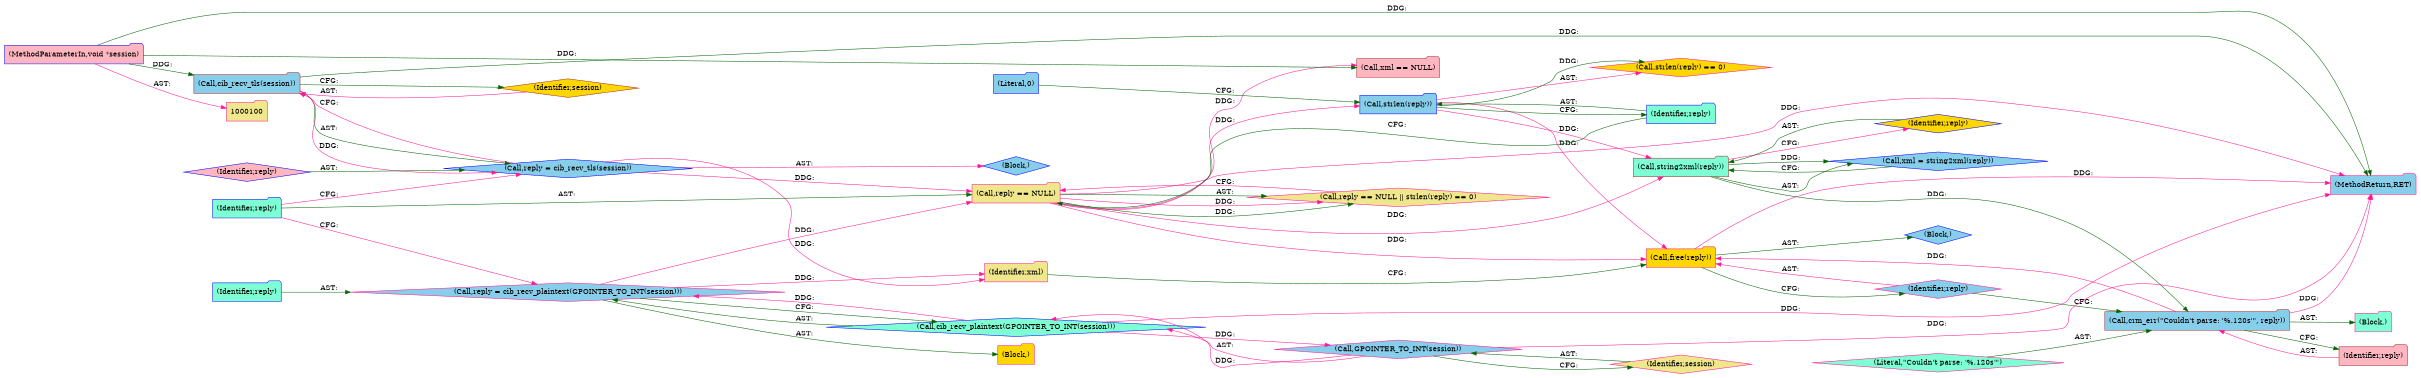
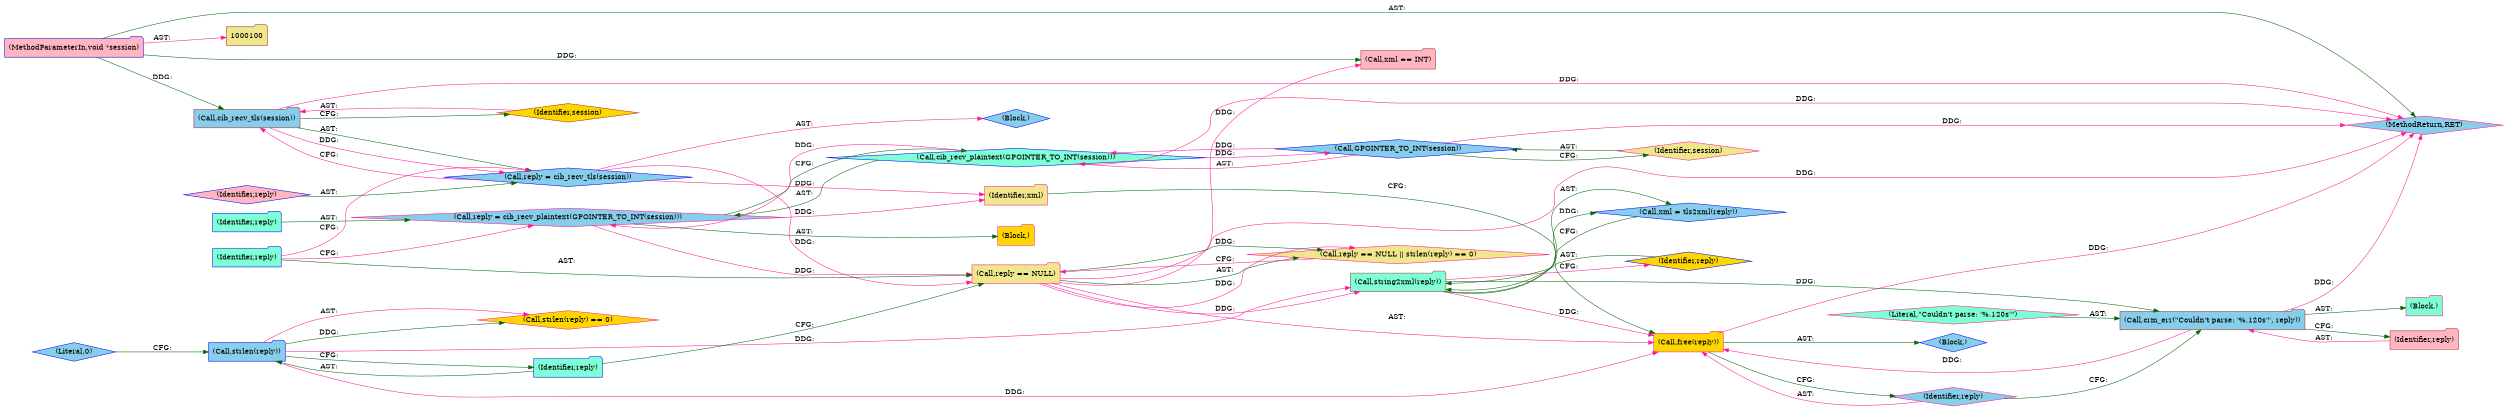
(1398, 9) -> (1398, 9)
(1361, 36) -> (1339, 83)
(1398, 68) -> (1398, 60)
(1016, 84) -> (74, 352)
(247, 112) -> (247, 36)
(1218, 133) -> none
(1938, 161) -> (1689, 212)
(2373, 185) -> (2424, 125)
(1398, 240) -> (1398, 317)
none -> (1546, 313)
(1398, 349) -> (1398, 149)
